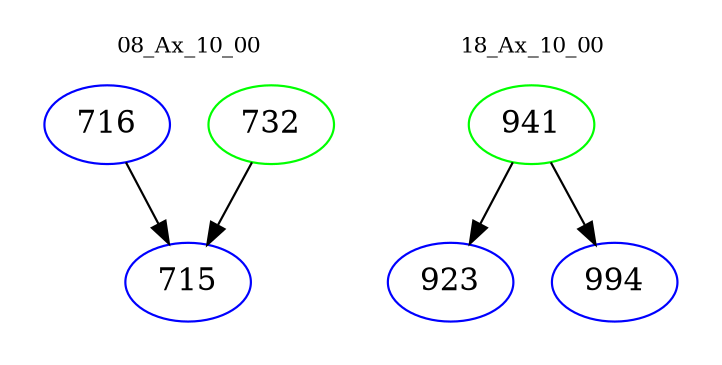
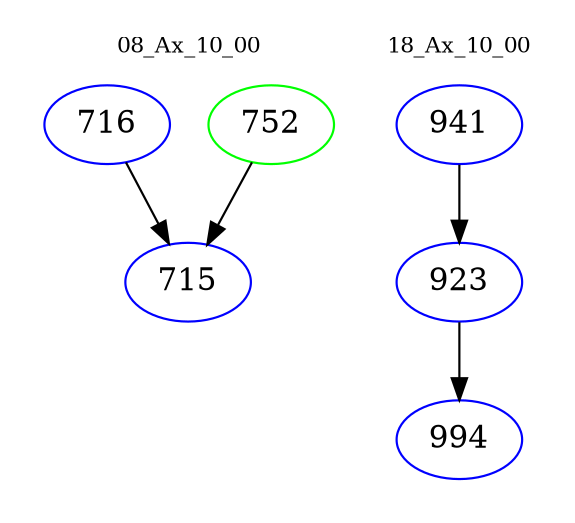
(271, 125) -> (271, 125)
(532, 125) -> (459, 125)
(568, 194) -> (459, 350)
